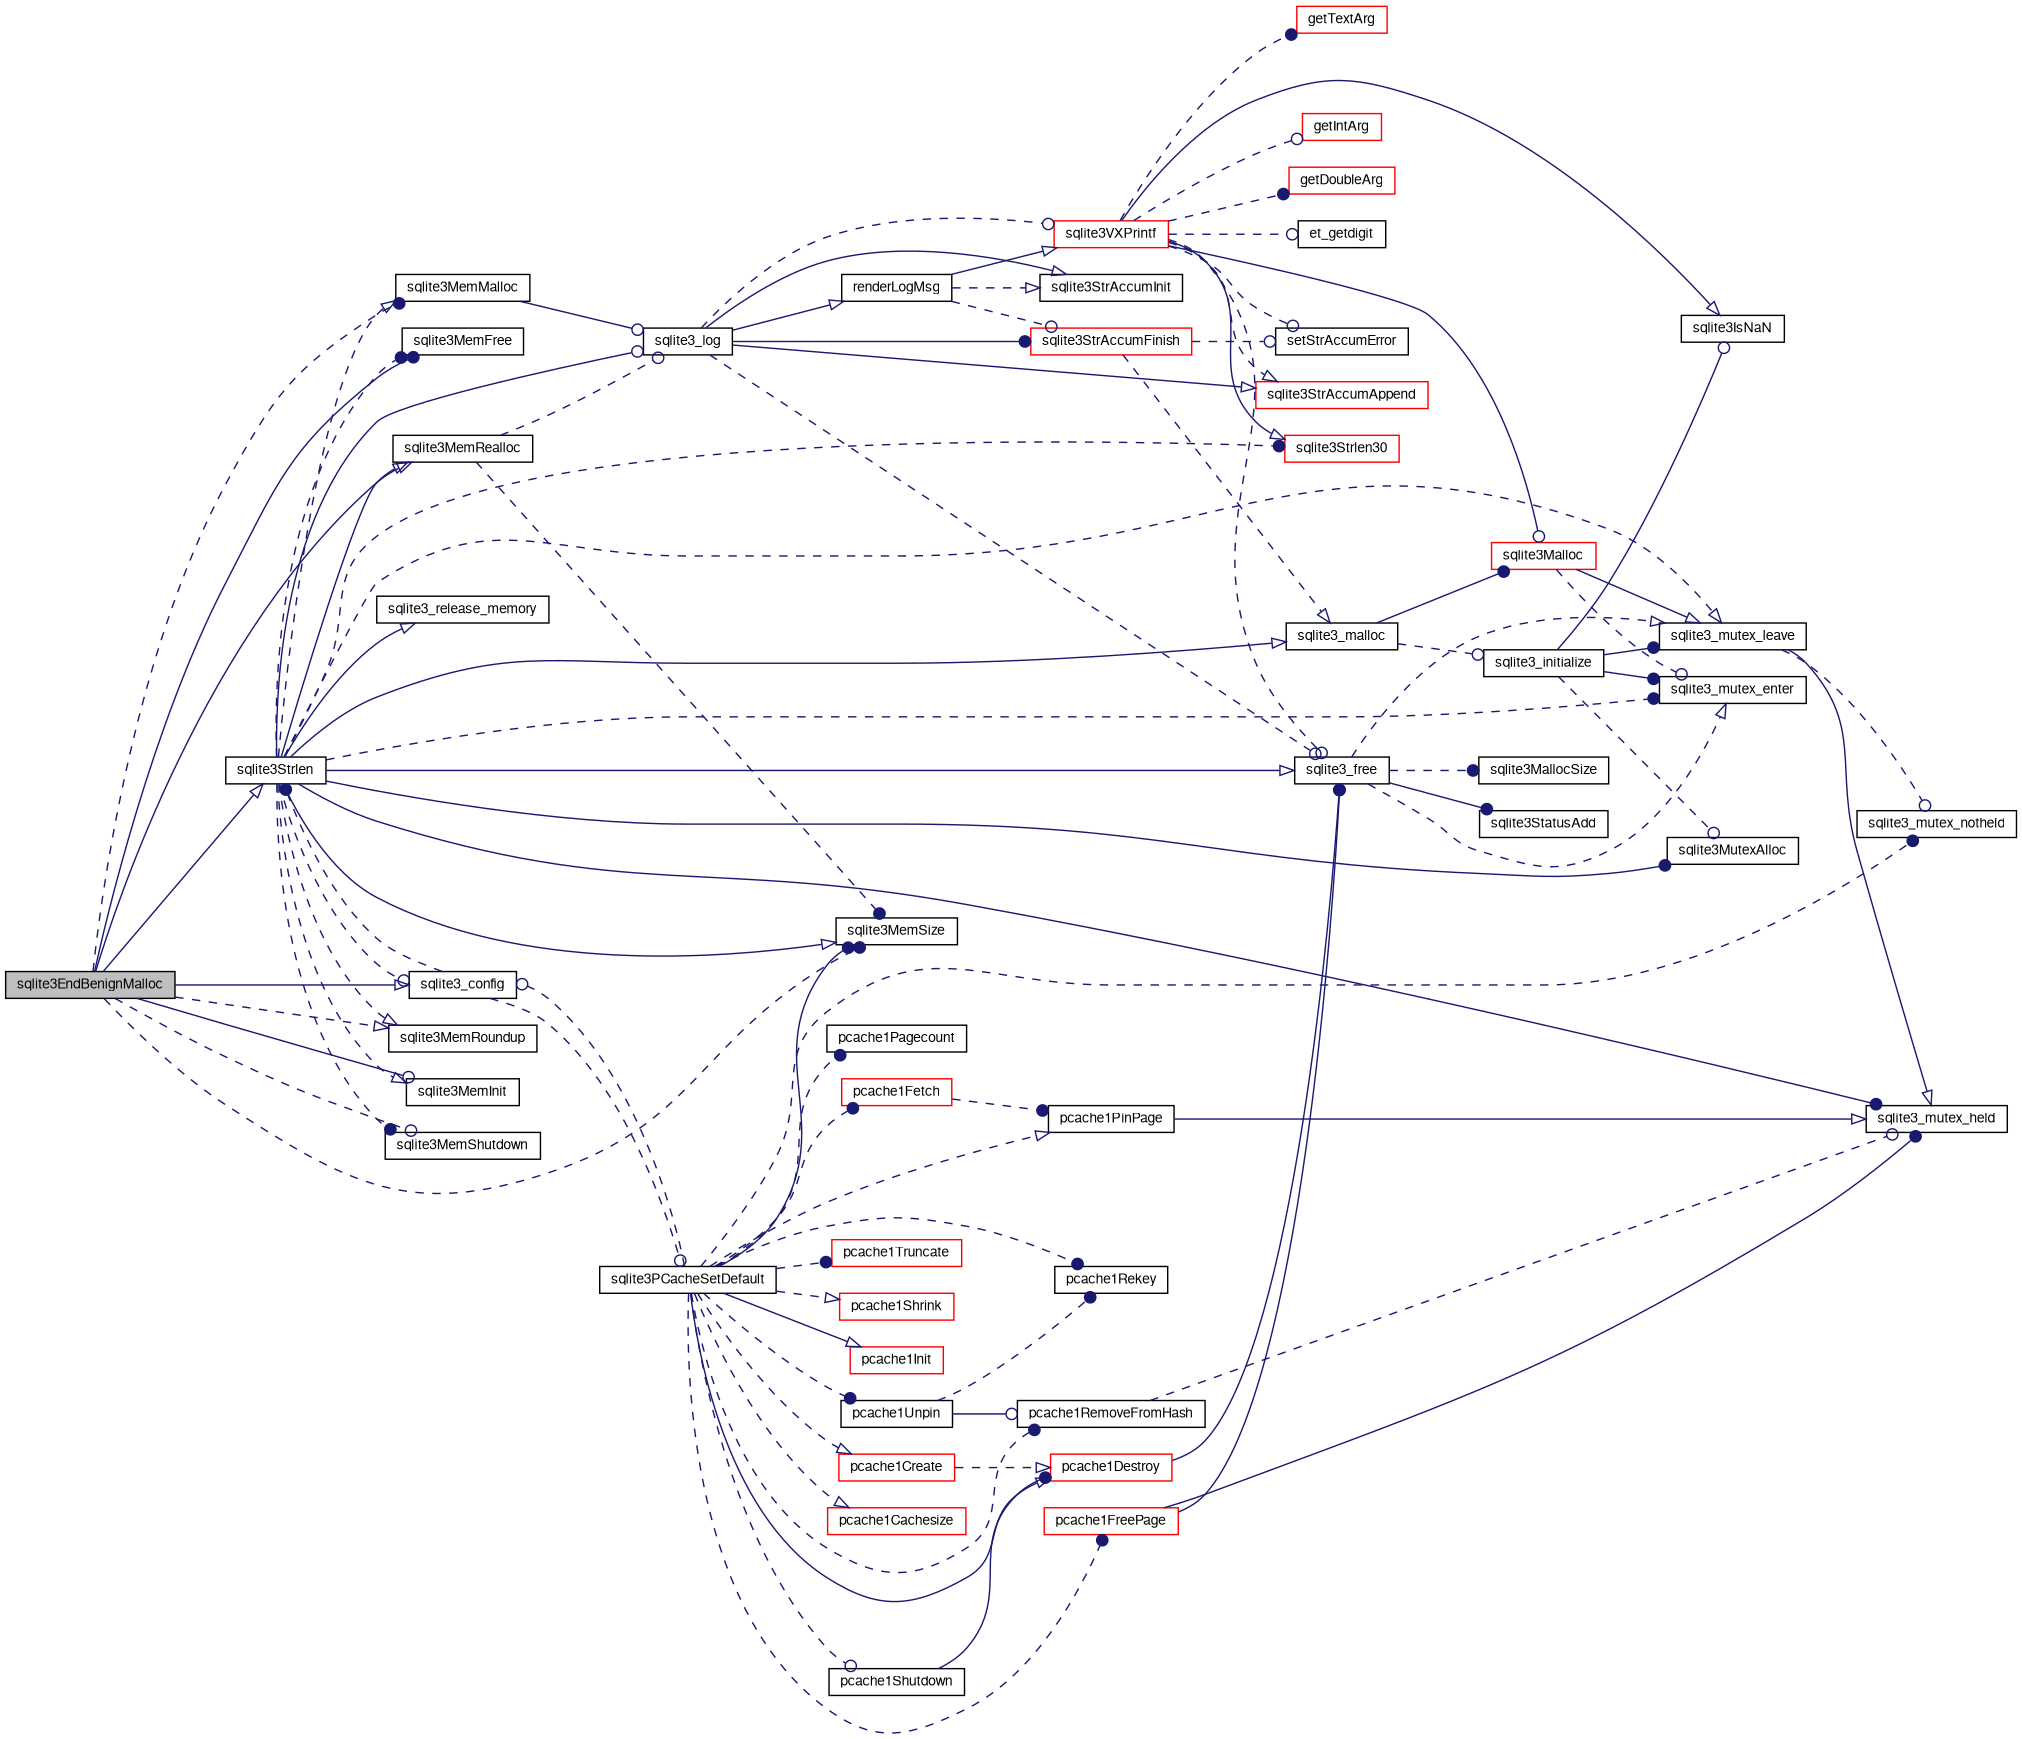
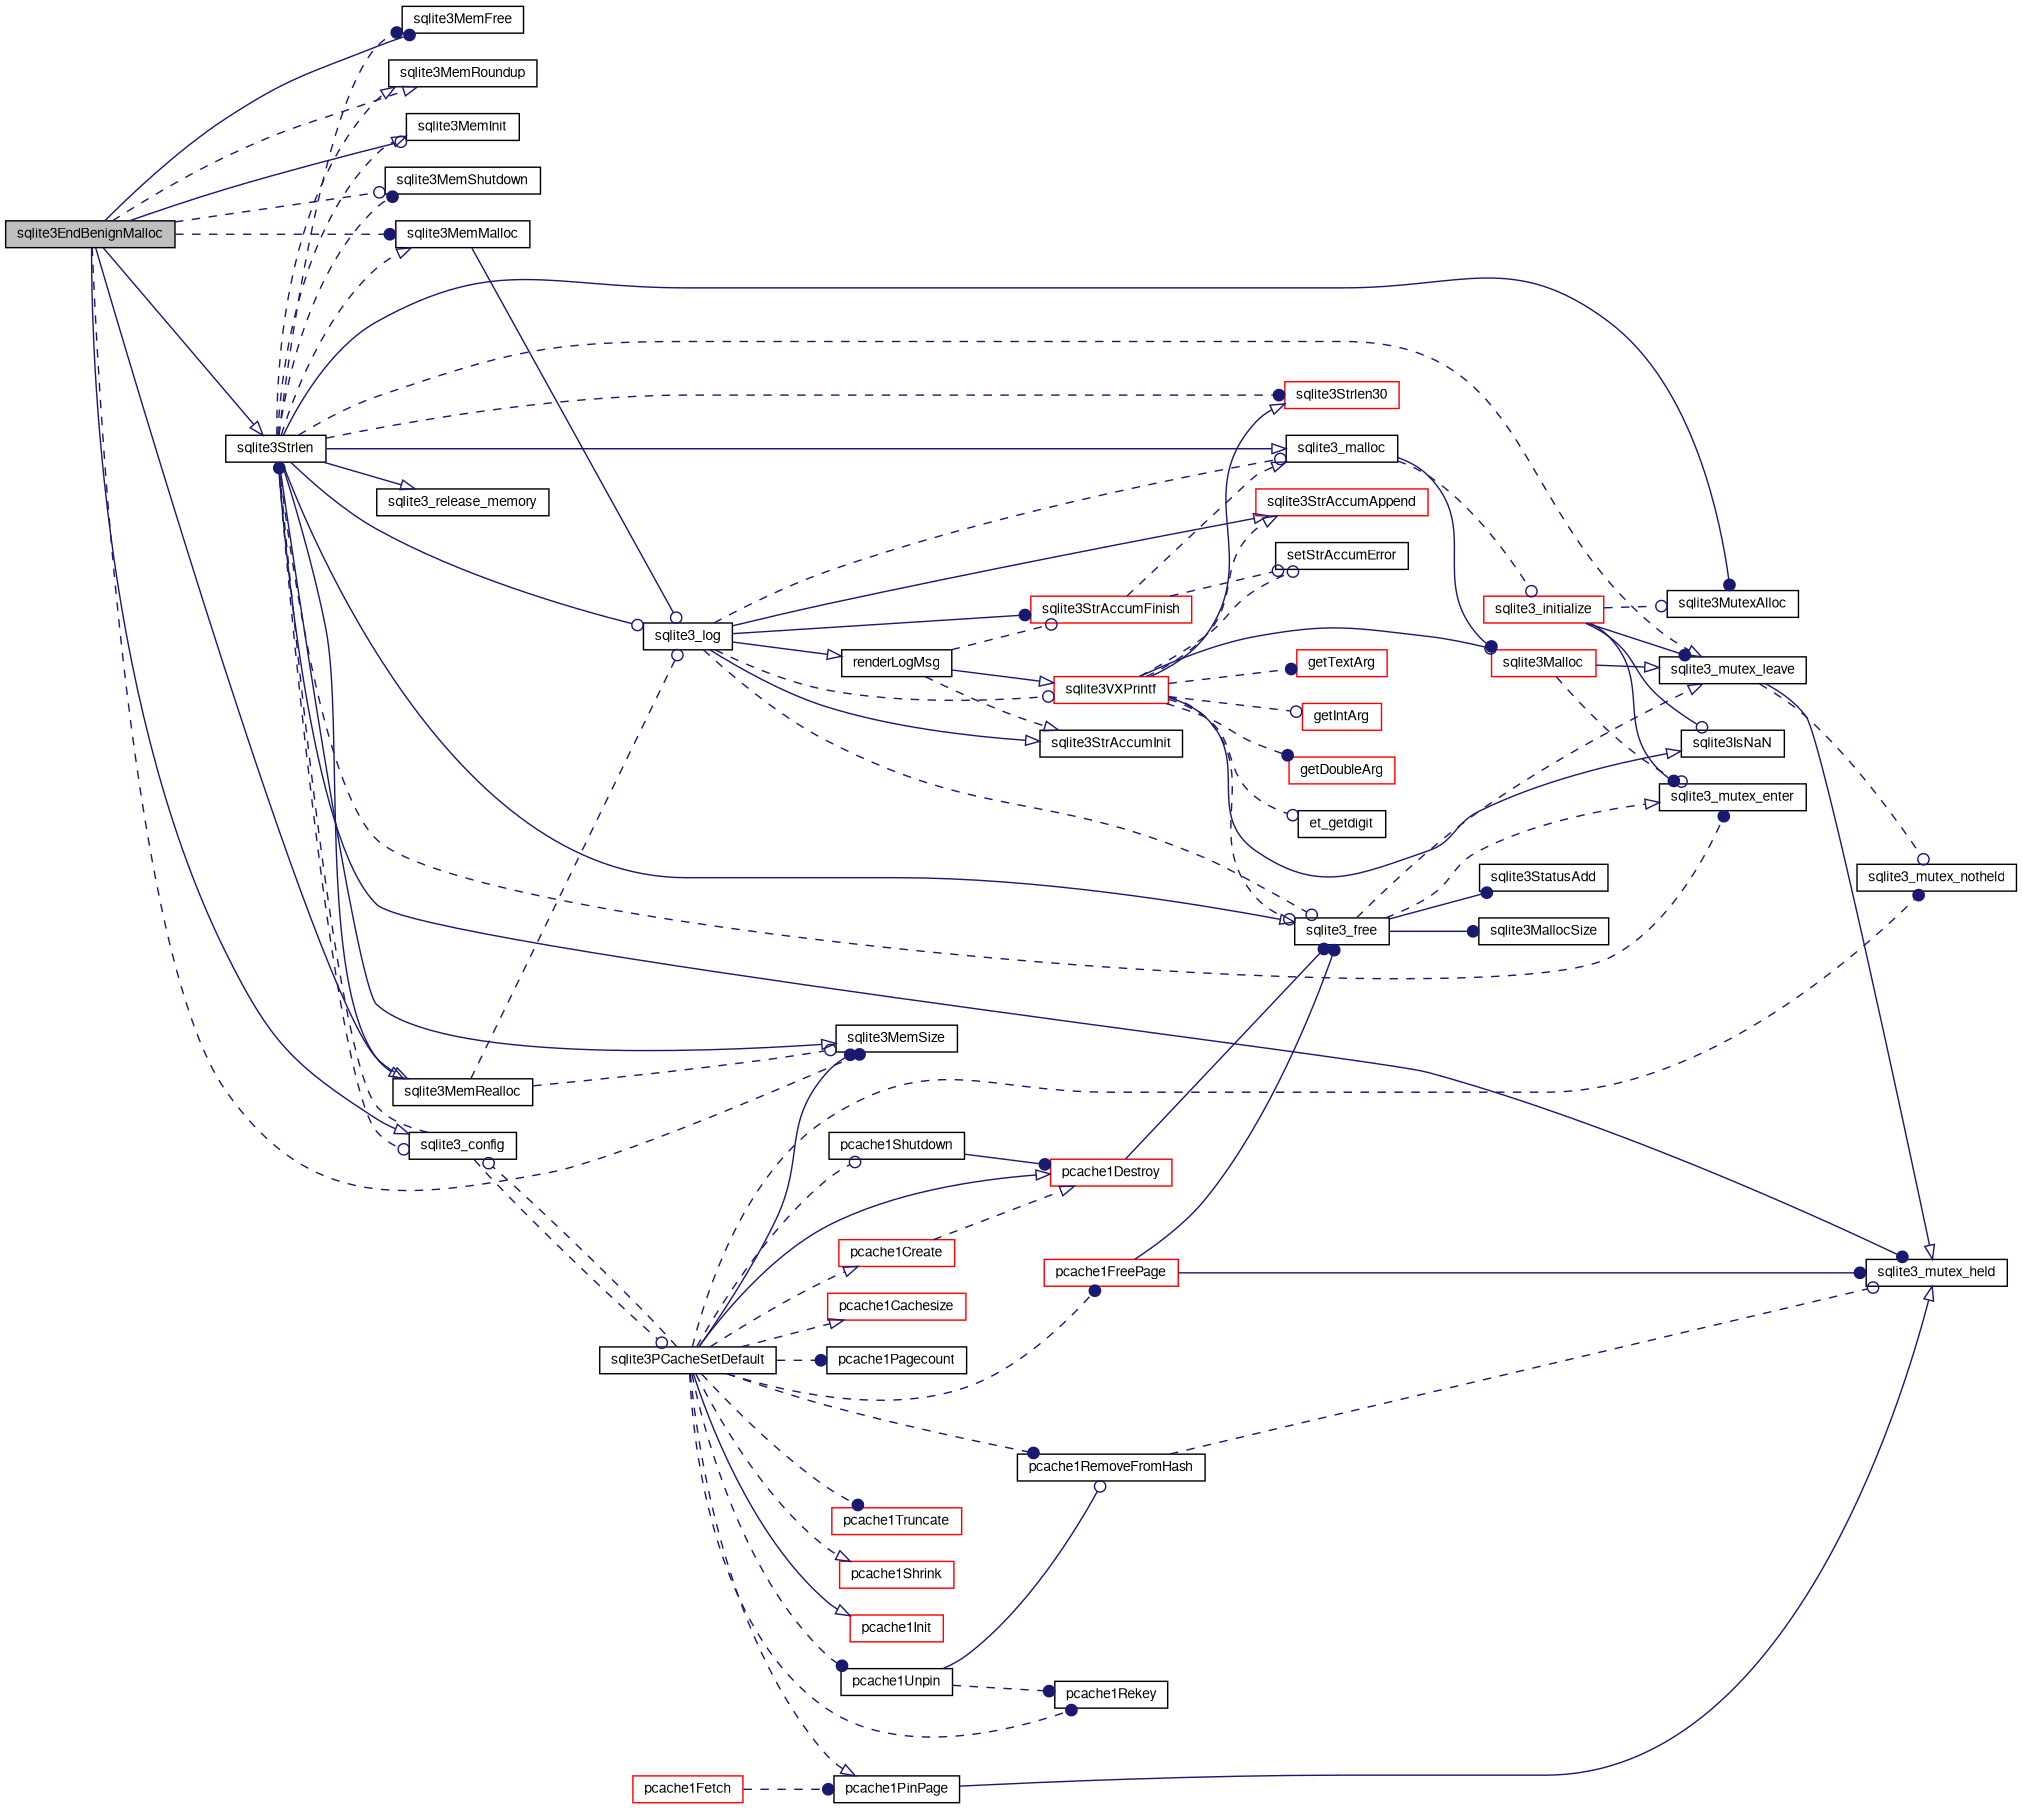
none -> (988, 523)
(1544, 663) -> (1544, 610)
(676, 686) -> (679, 1070)
(1428, 770) -> (1428, 931)
(810, 1147) -> none
